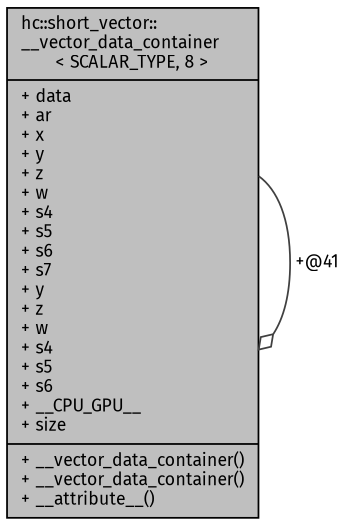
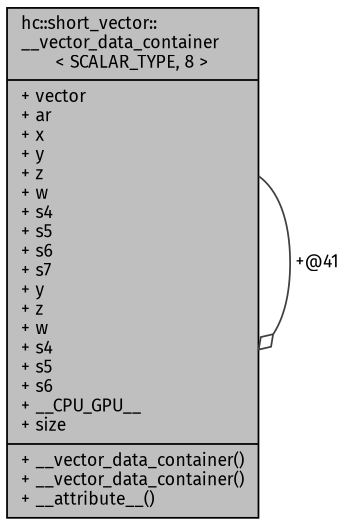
(47, 97) -> (54, 97)
